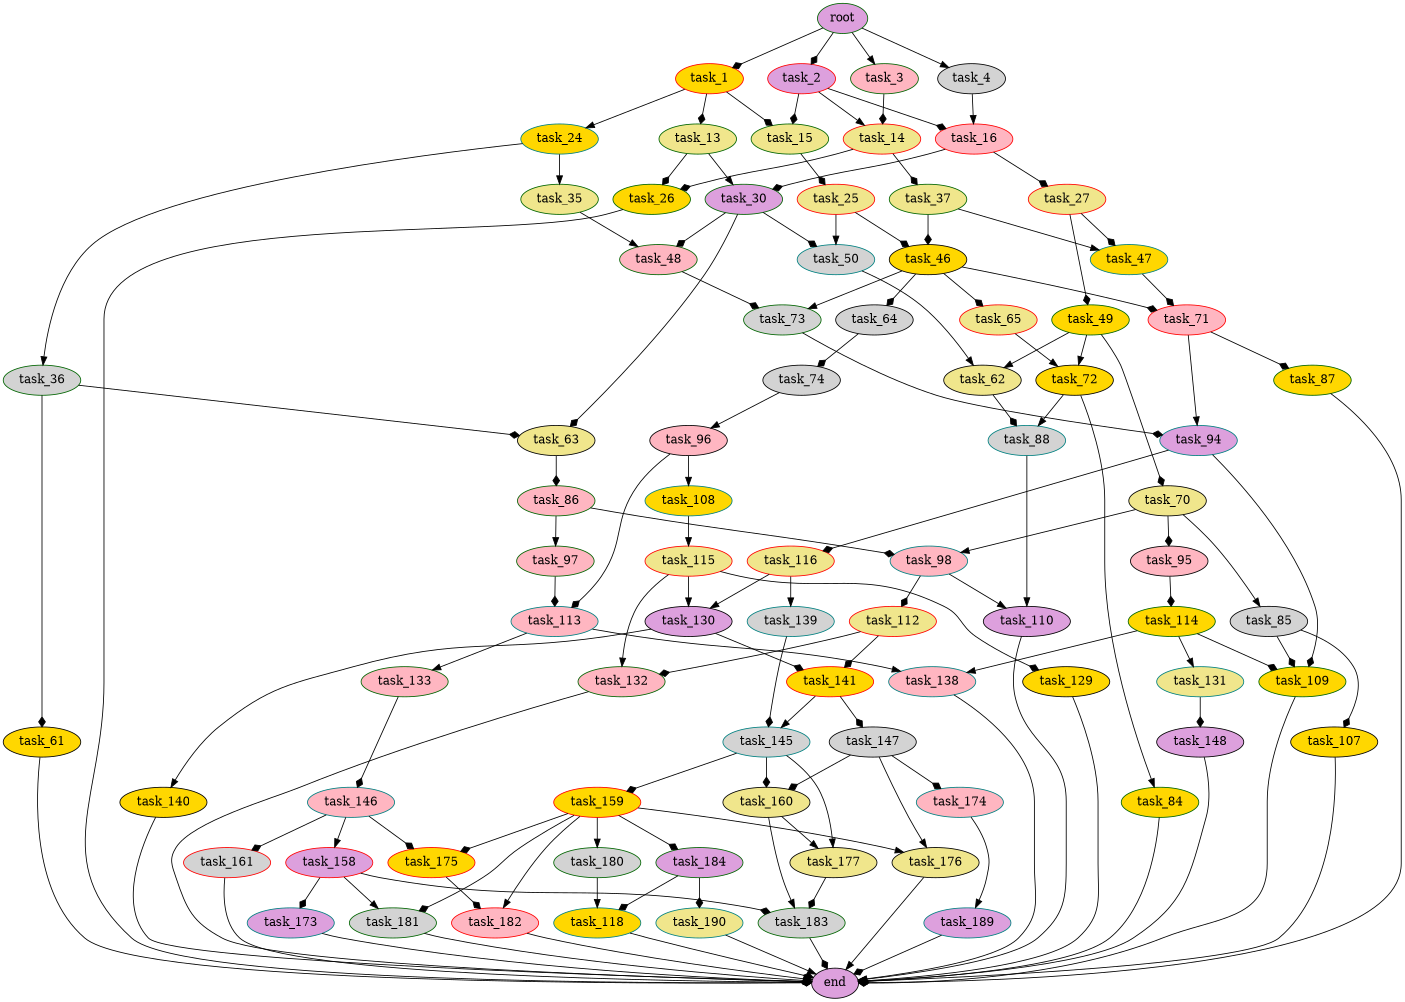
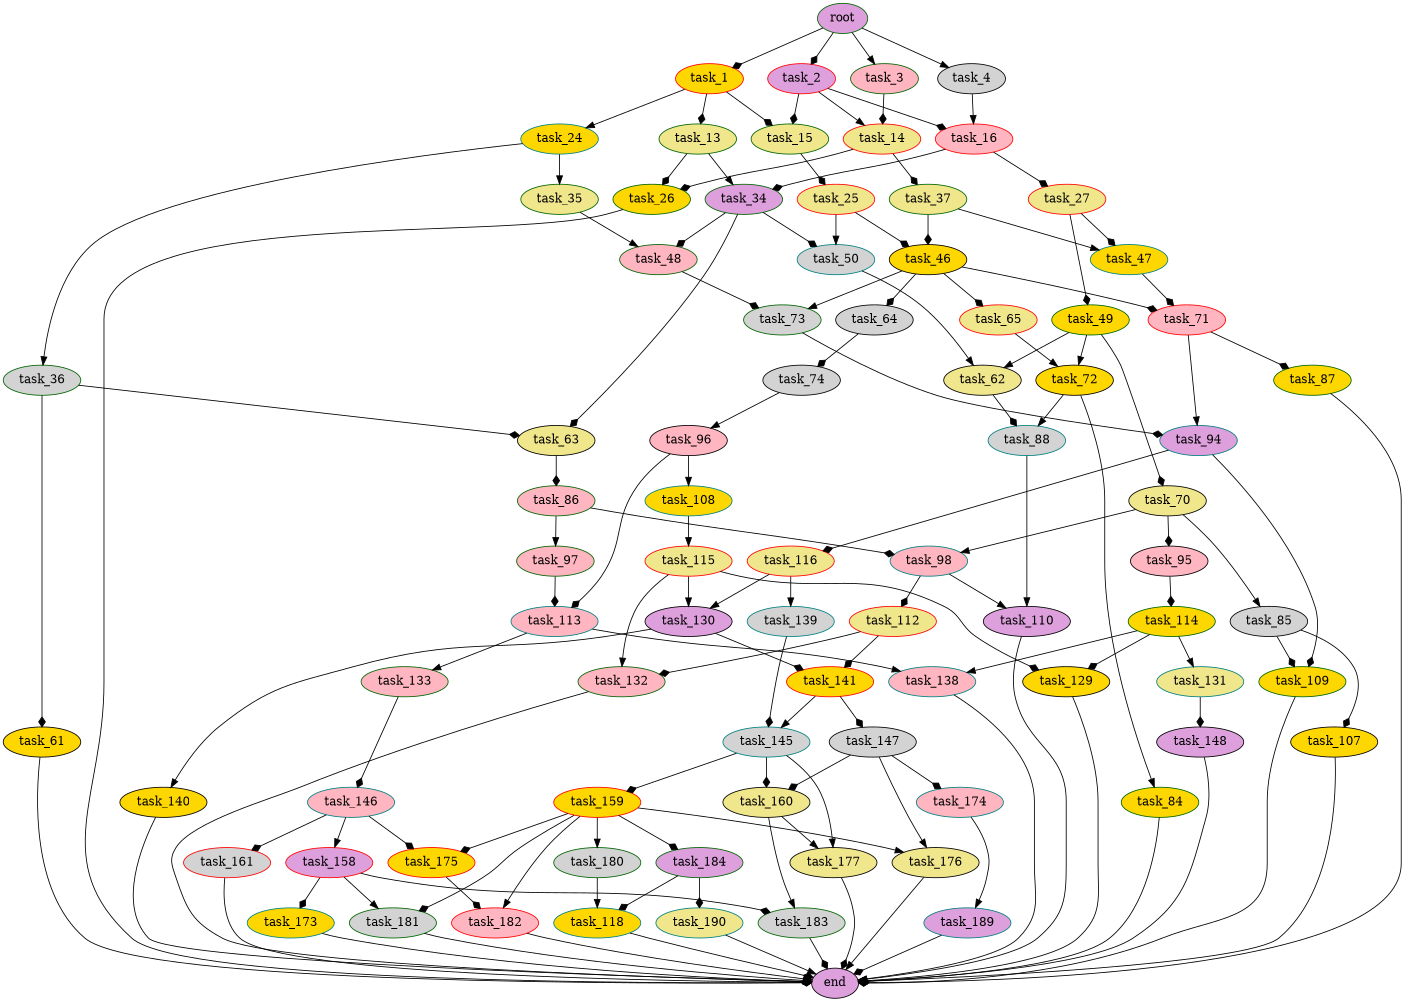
(744, 199) -> (744, 199)
(1232, 649) -> (1123, 649)
(820, 888) -> (854, 918)
(291, 923) -> (291, 923)
